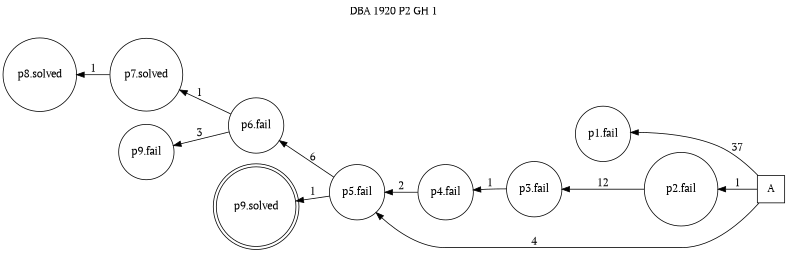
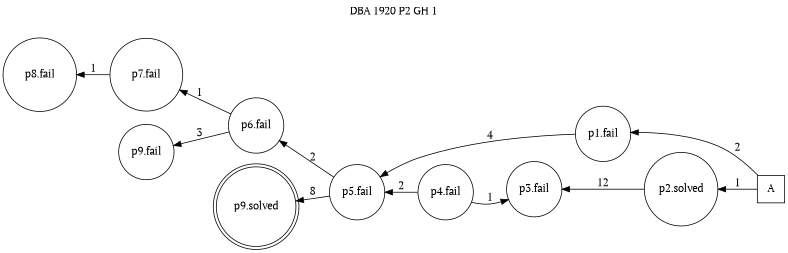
(40, 75) -> (40, 75)
(146, 75) -> (146, 75)
(738, 148) -> (738, 148)
(313, 158) -> (313, 158)
(494, 189) -> (486, 204)
(681, 189) -> (681, 189)
(313, 192) -> (313, 192)
(573, 248) -> (479, 143)
